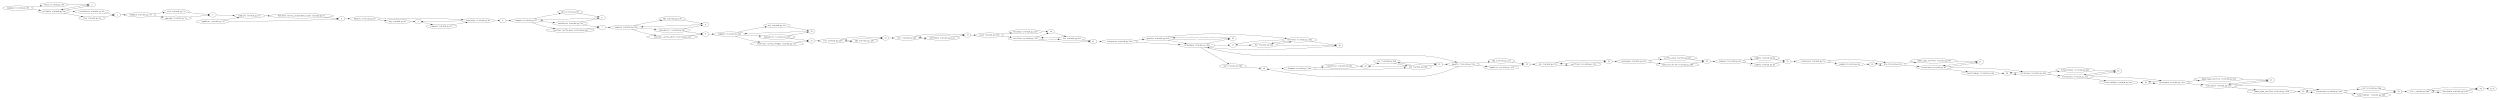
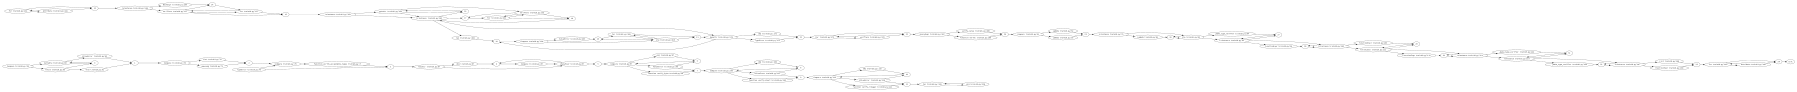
(73, 15) -> (75, 70)
(989, 35) -> (135, 8)
(886, 38) -> none
